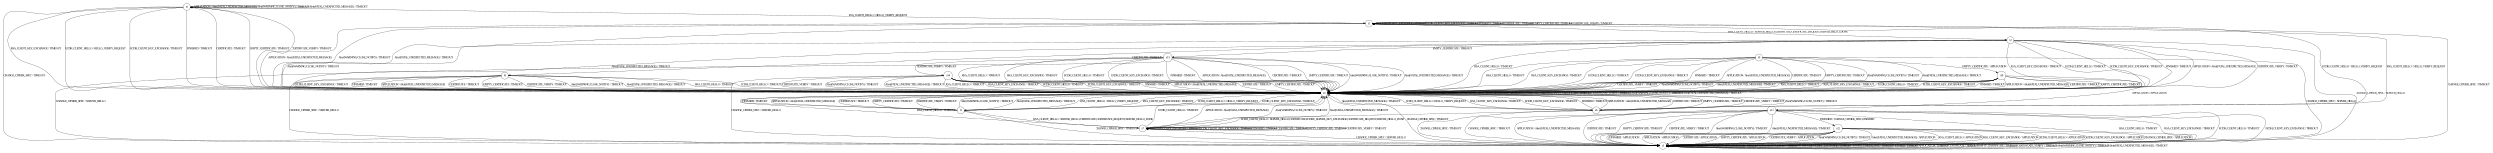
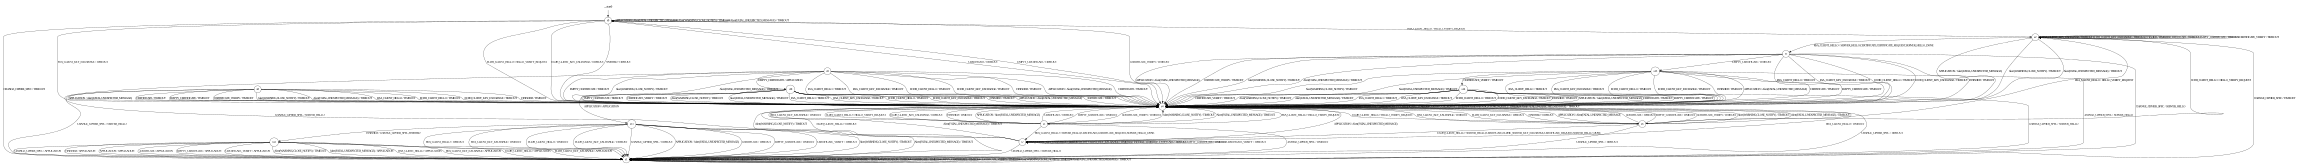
none -> (608, 7)
(1258, 49) -> none
